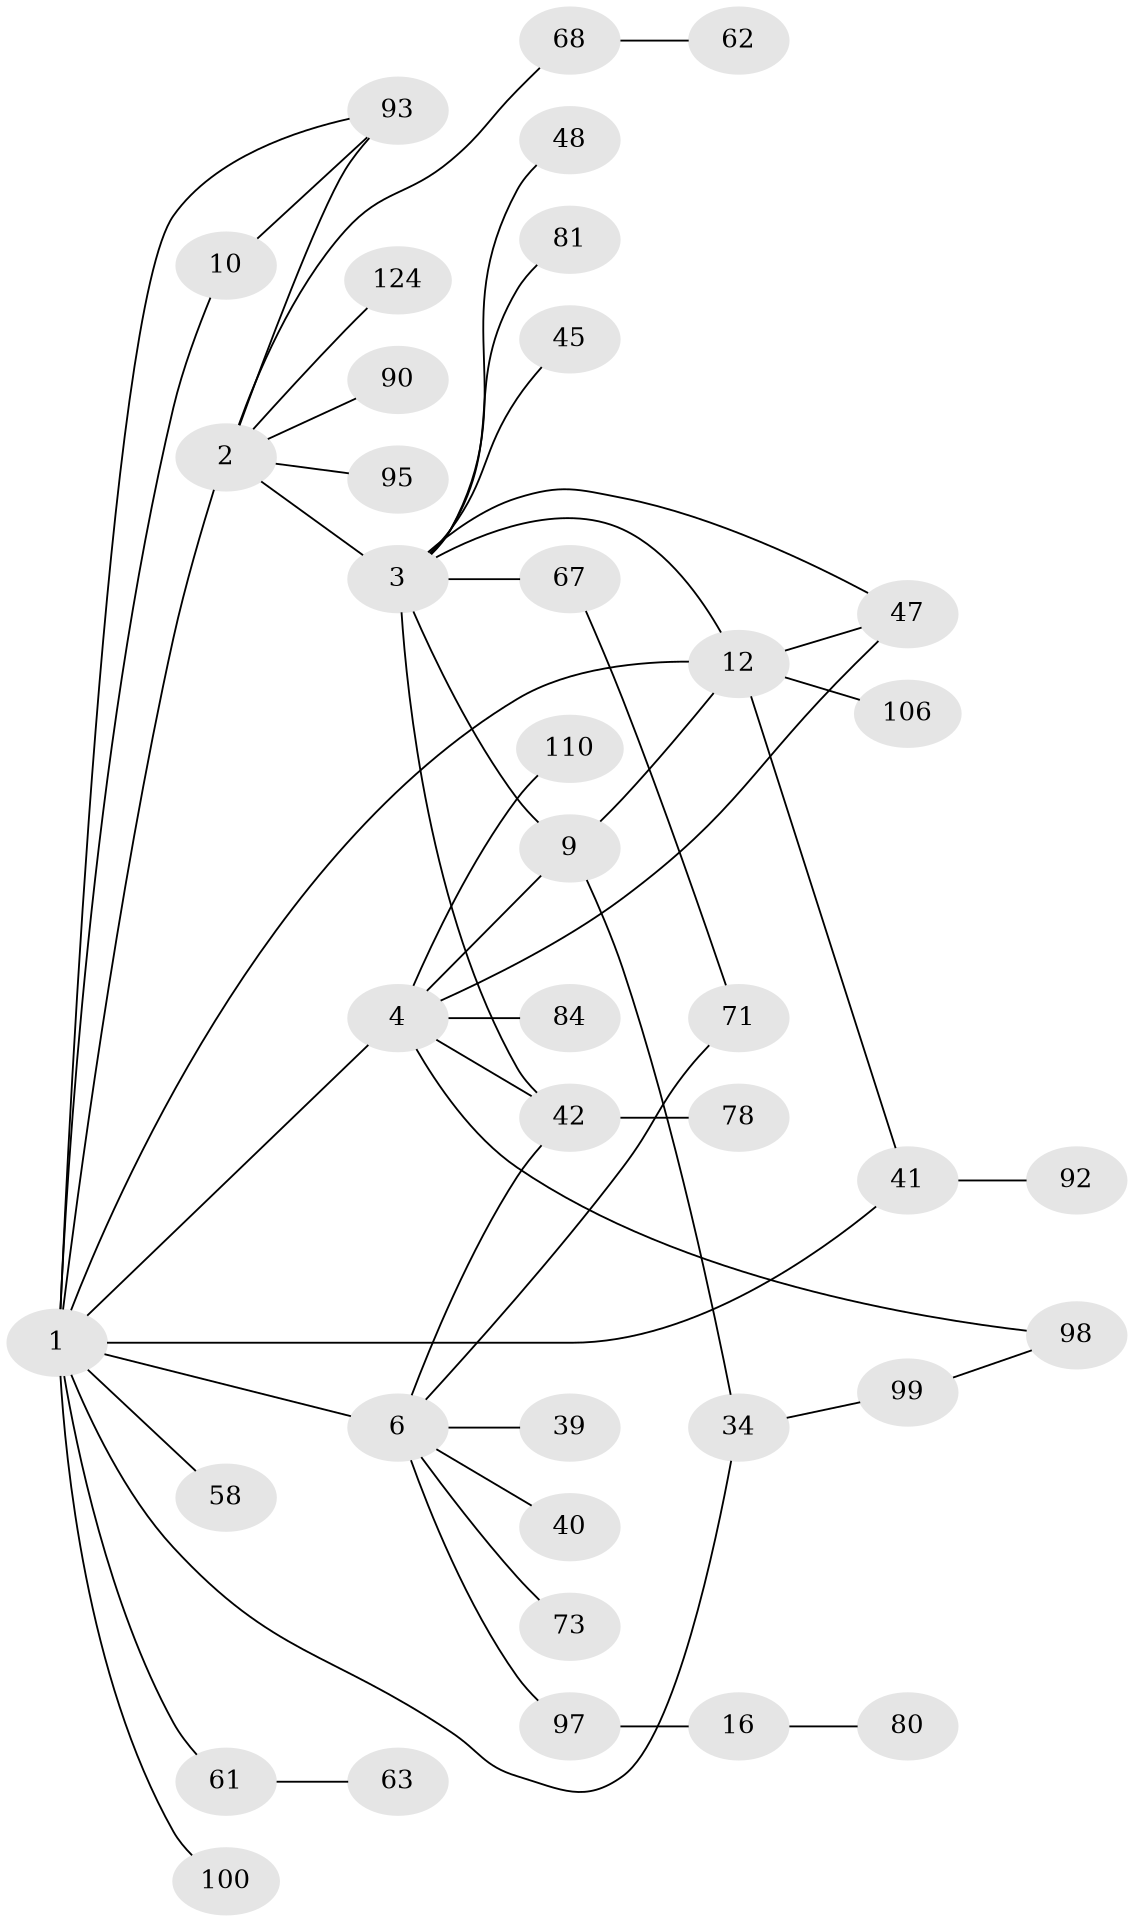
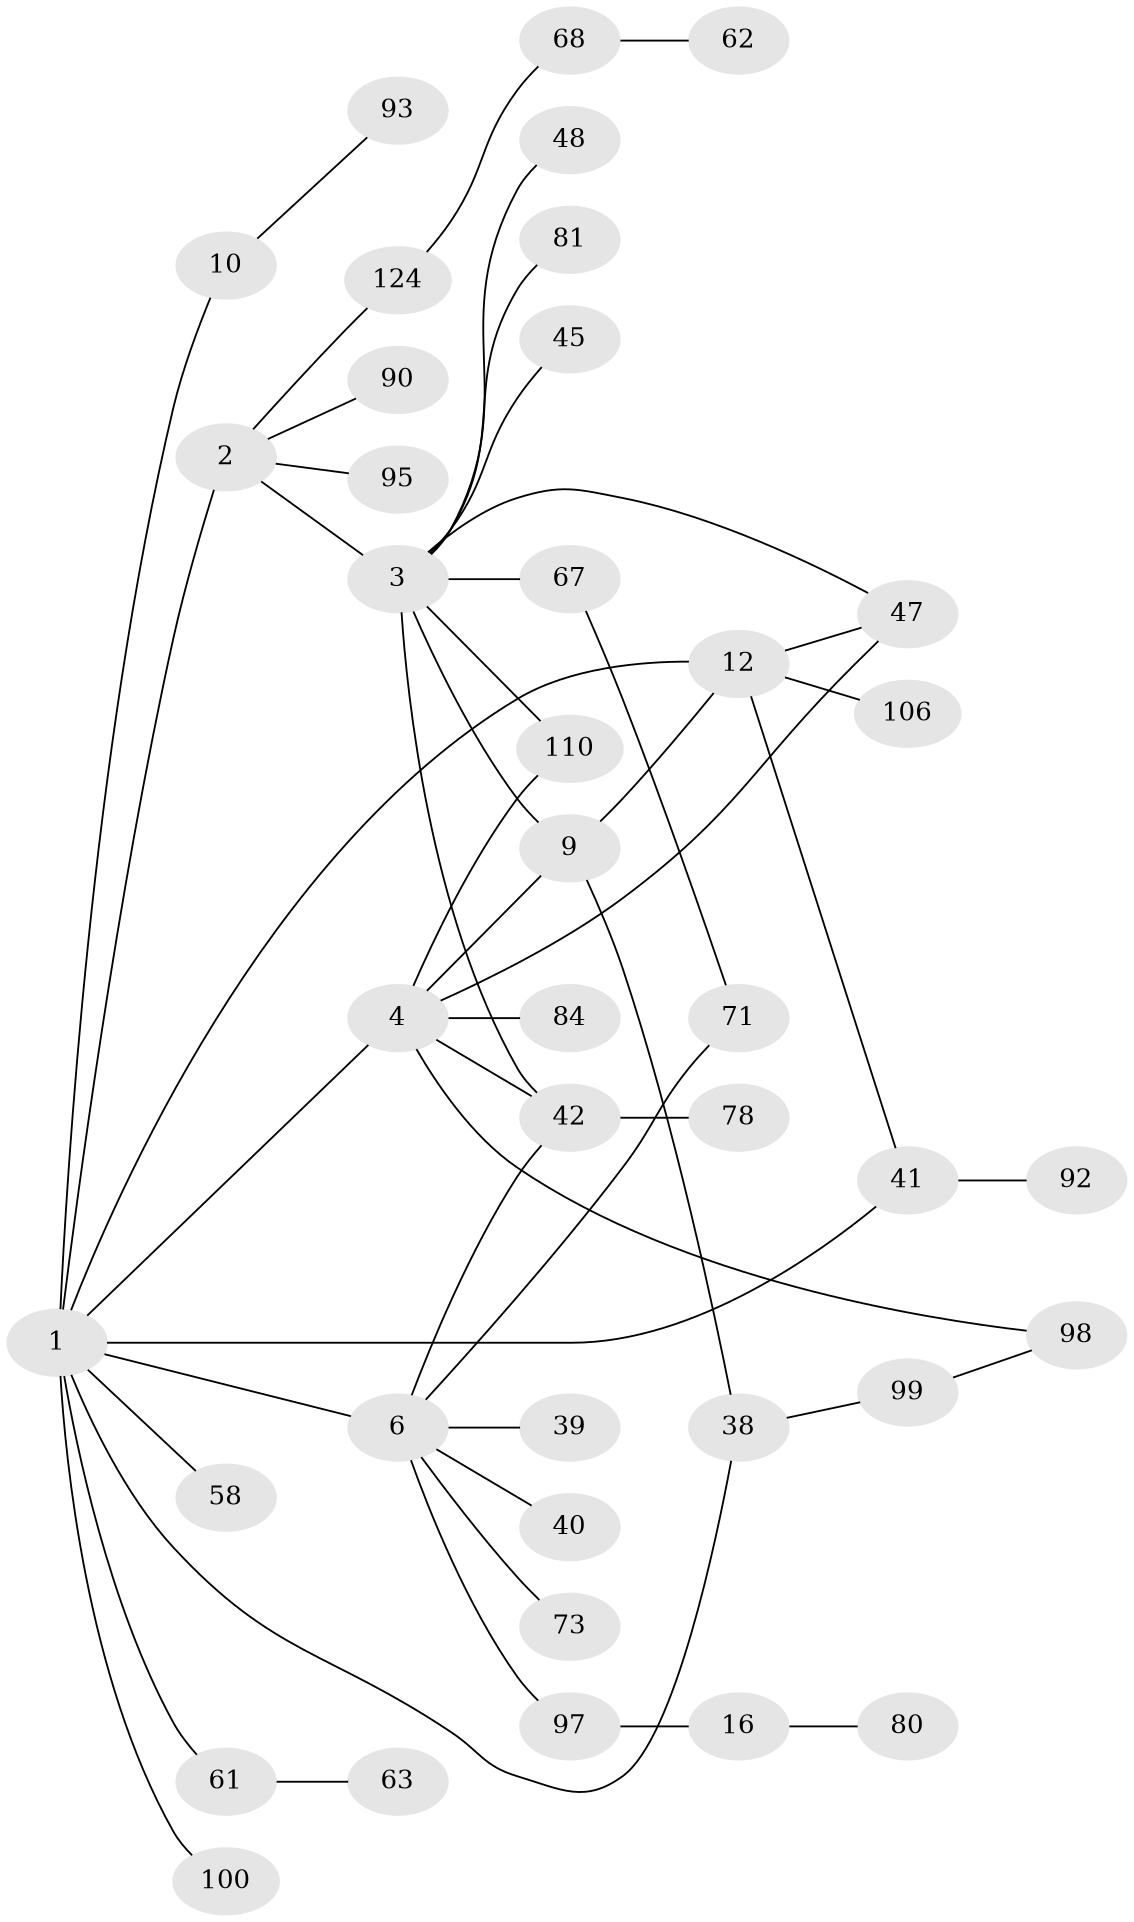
(357, 219) -> (482, 159)
(296, 277) -> none
(599, 521) -> (484, 664)
(102, 657) -> none
(739, 1428) -> (739, 1428)
